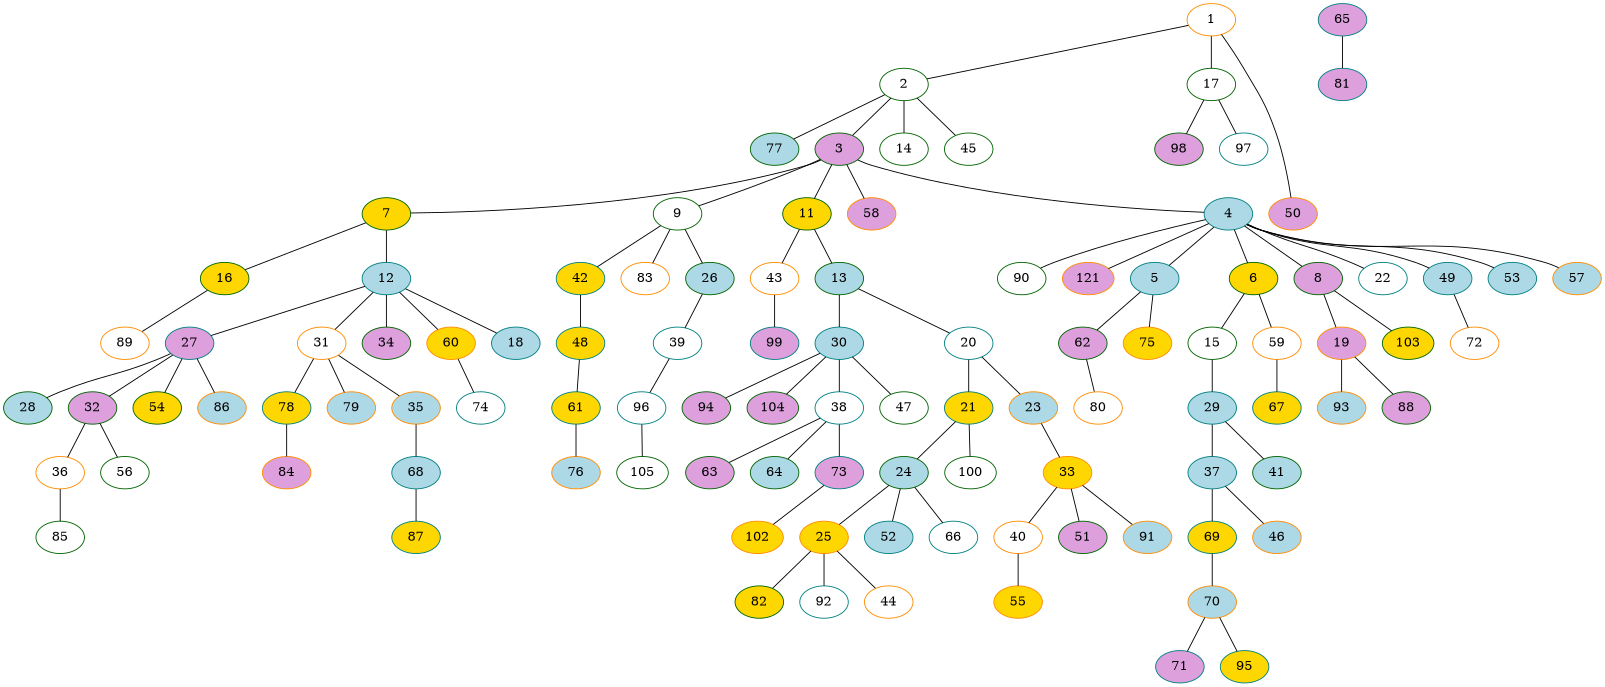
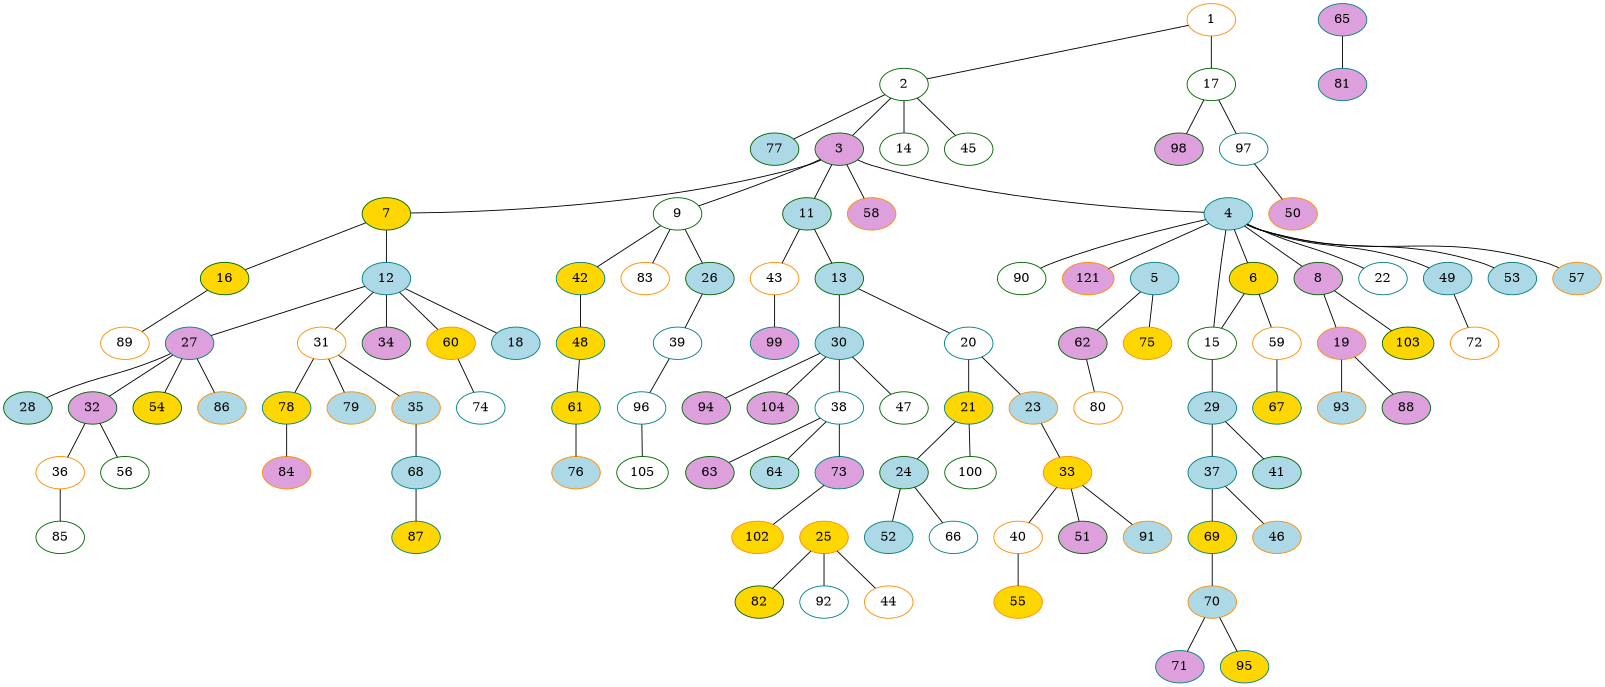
(1268, 111) -> (1268, 182)
(807, 214) -> (807, 214)
(1191, 246) -> (1219, 279)
(864, 505) -> none
